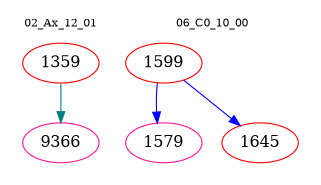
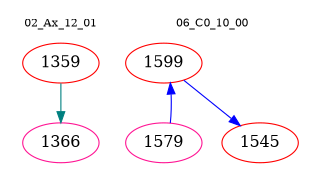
(156, 97) -> (171, 109)
(61, 143) -> (61, 143)
(260, 143) -> (260, 143)
